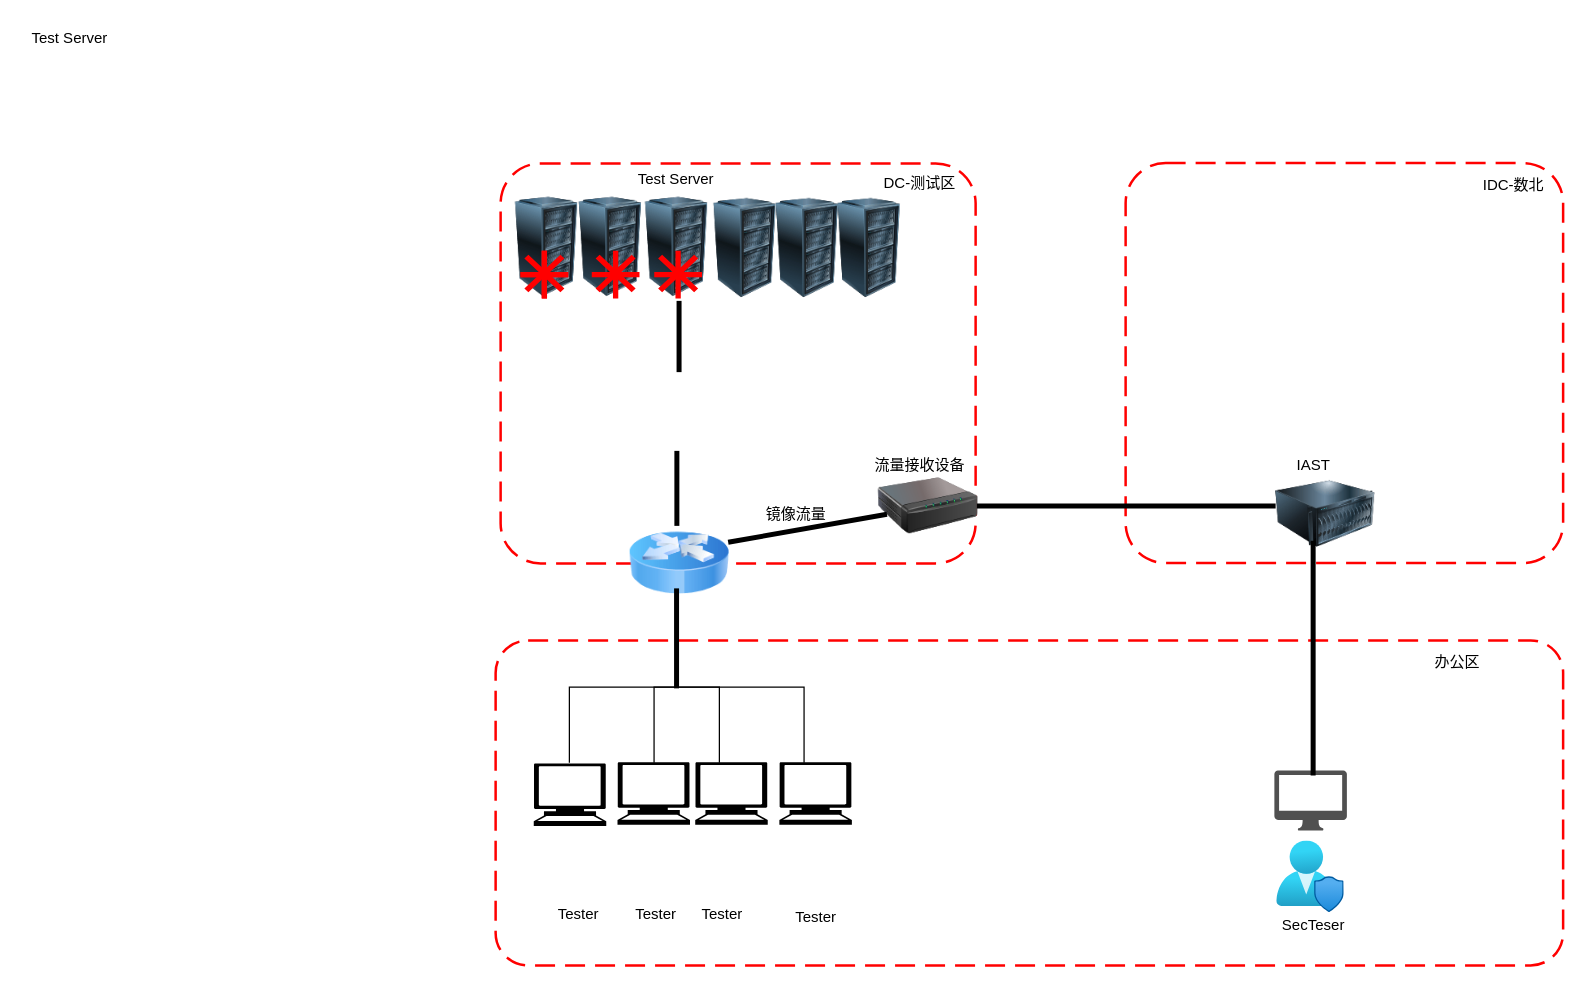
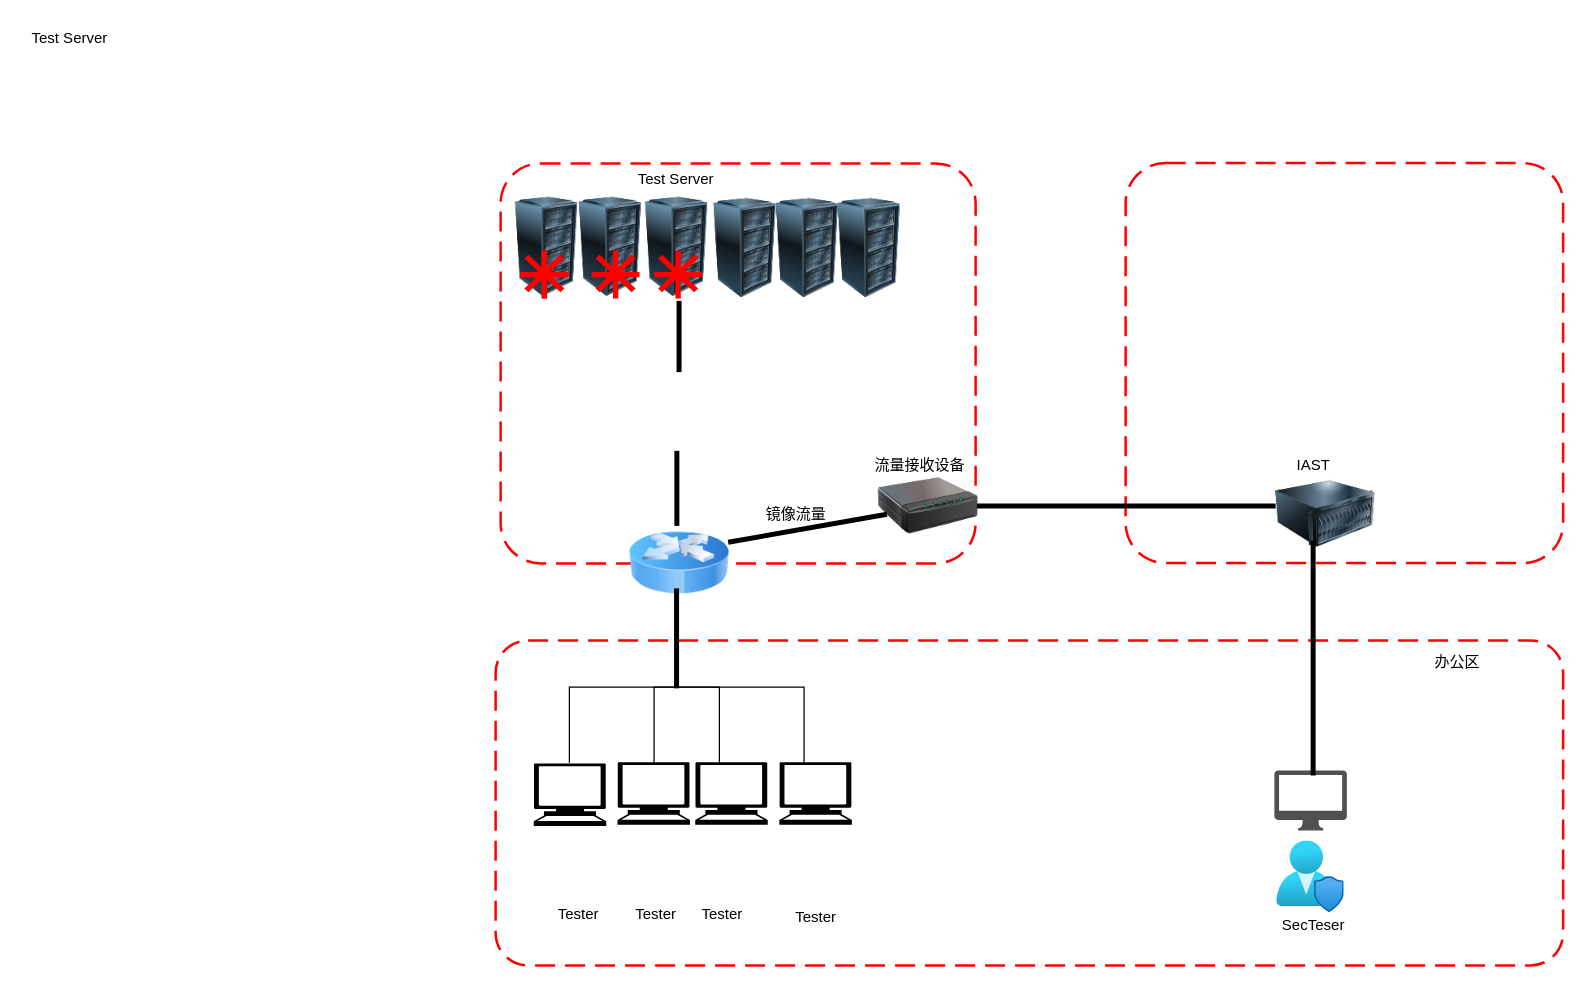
(919, 183) -> none
(1513, 186) -> none
